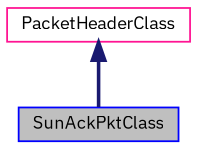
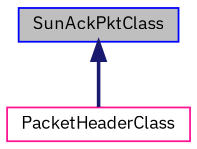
(99, 84) -> (99, 84)
